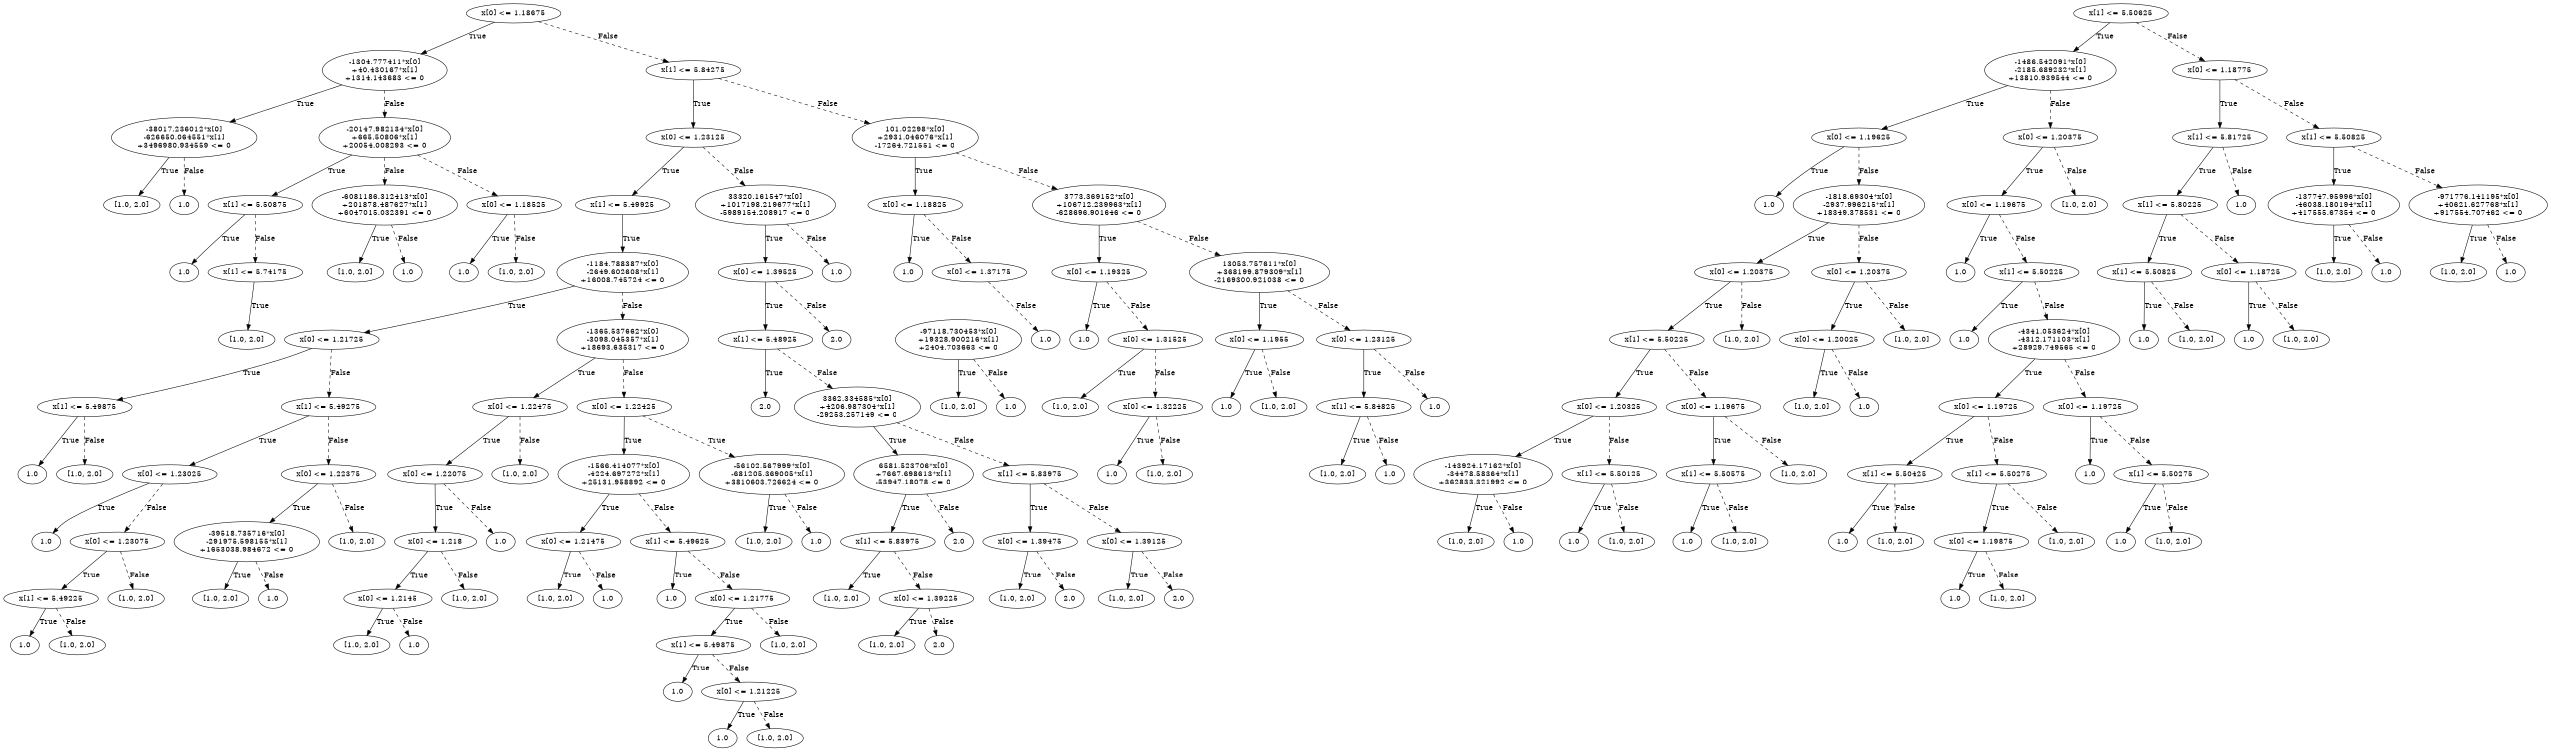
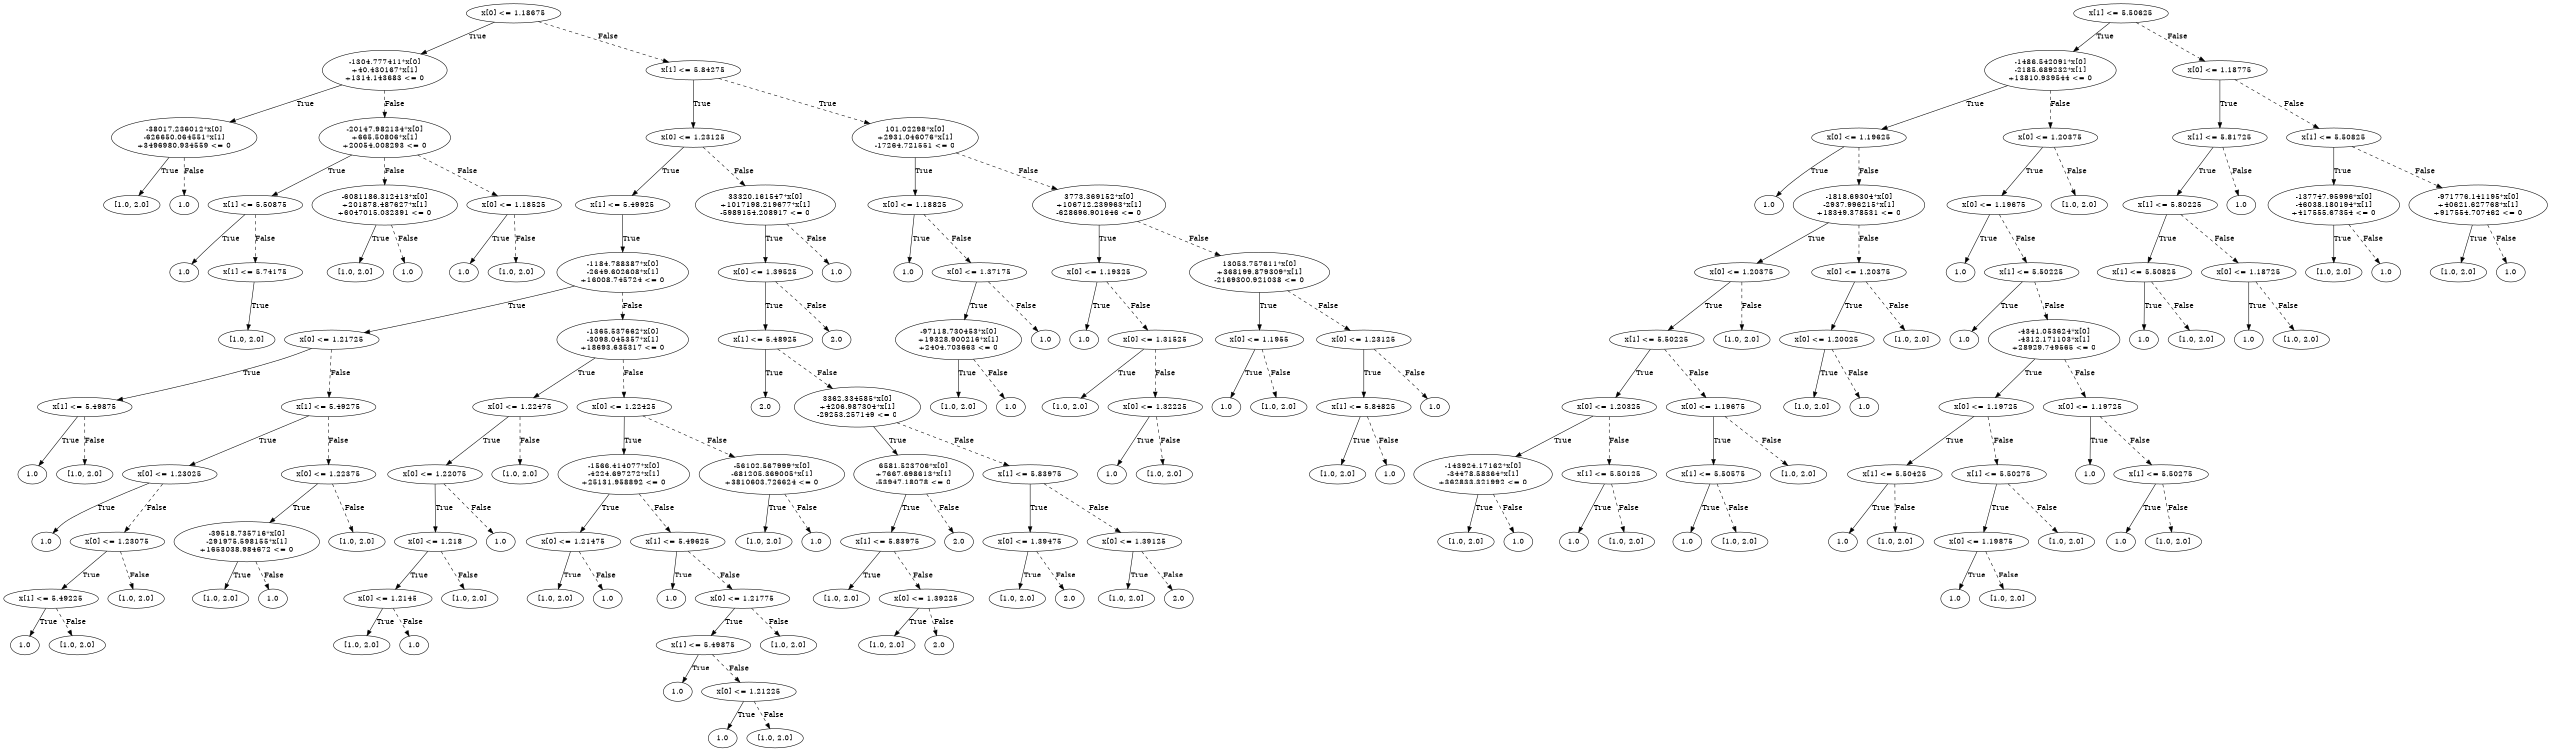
(828, 104) -> (828, 104)
none -> (971, 298)
(717, 441) -> (717, 441)
